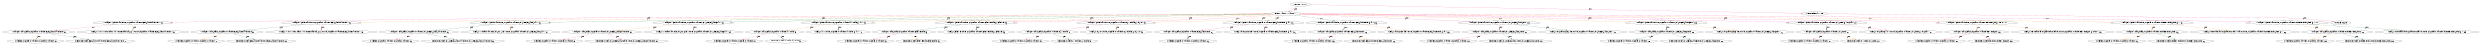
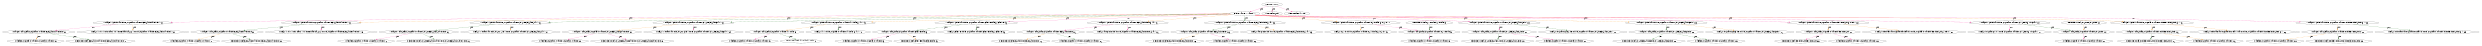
(2080, 16) -> (1272, 8)
(1060, 36) -> (1429, 27)
(1844, 36) -> (2084, 27)
none -> (1021, 41)
